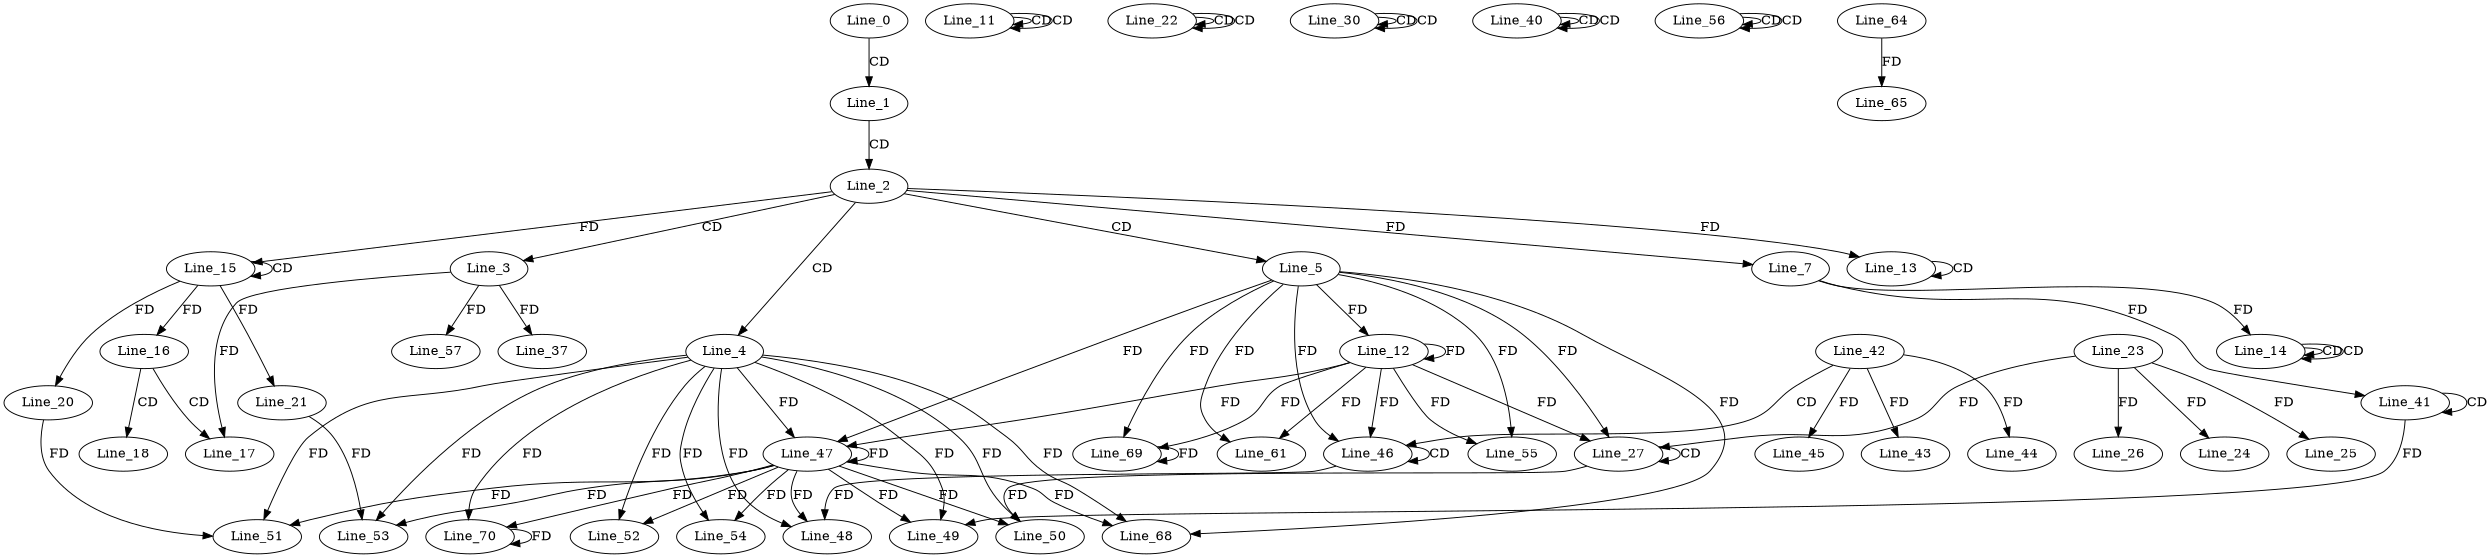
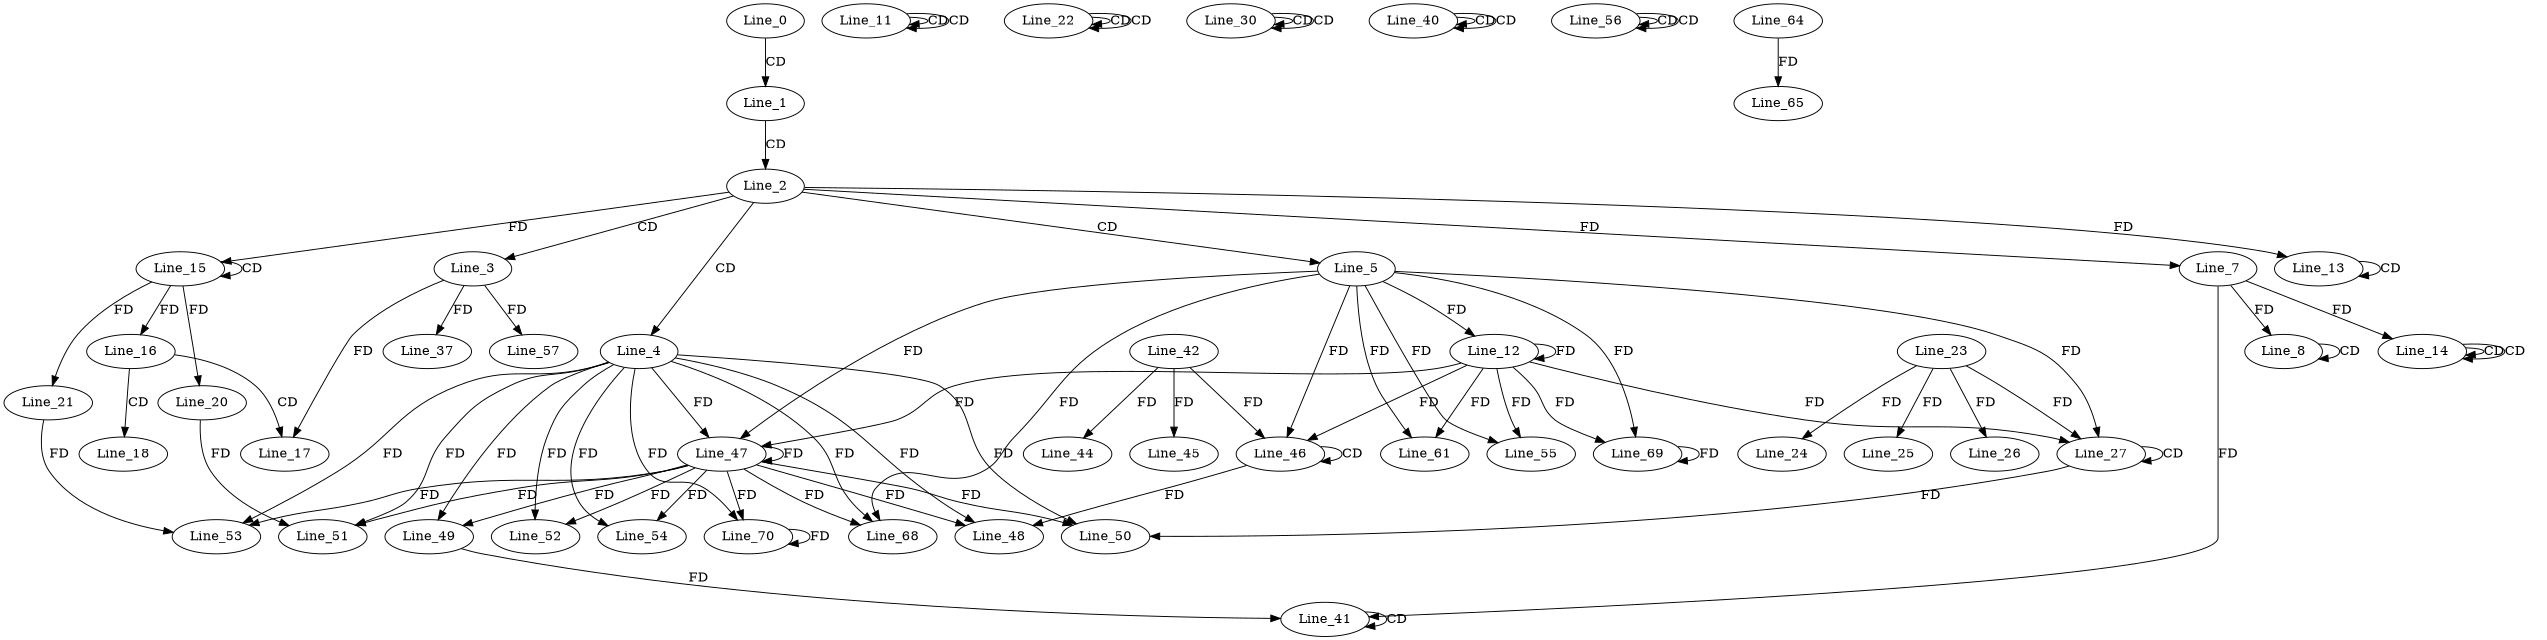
none -> (2284, 352)
(1807, 403) -> (1254, 403)
(1906, 454) -> none
(1709, 508) -> (864, 601)
